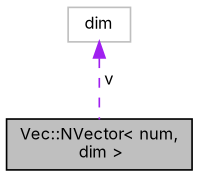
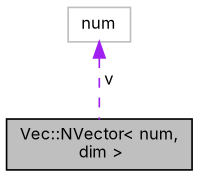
(99, 25) -> (99, 25)
